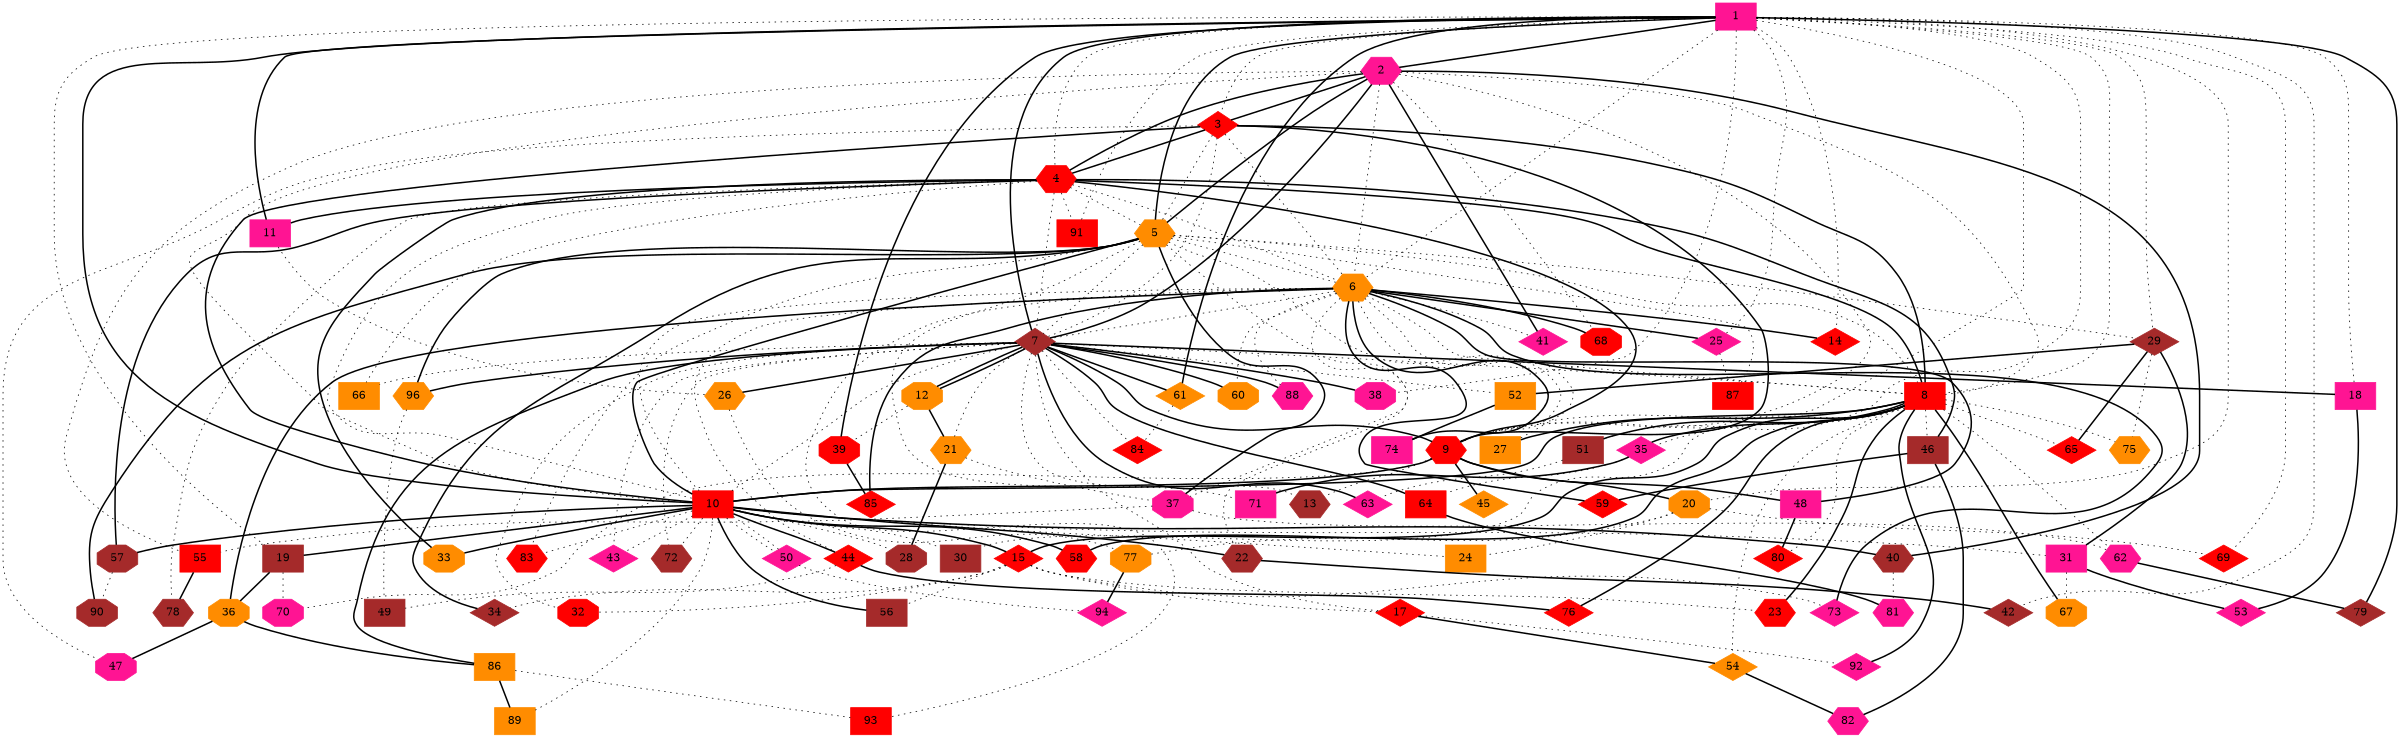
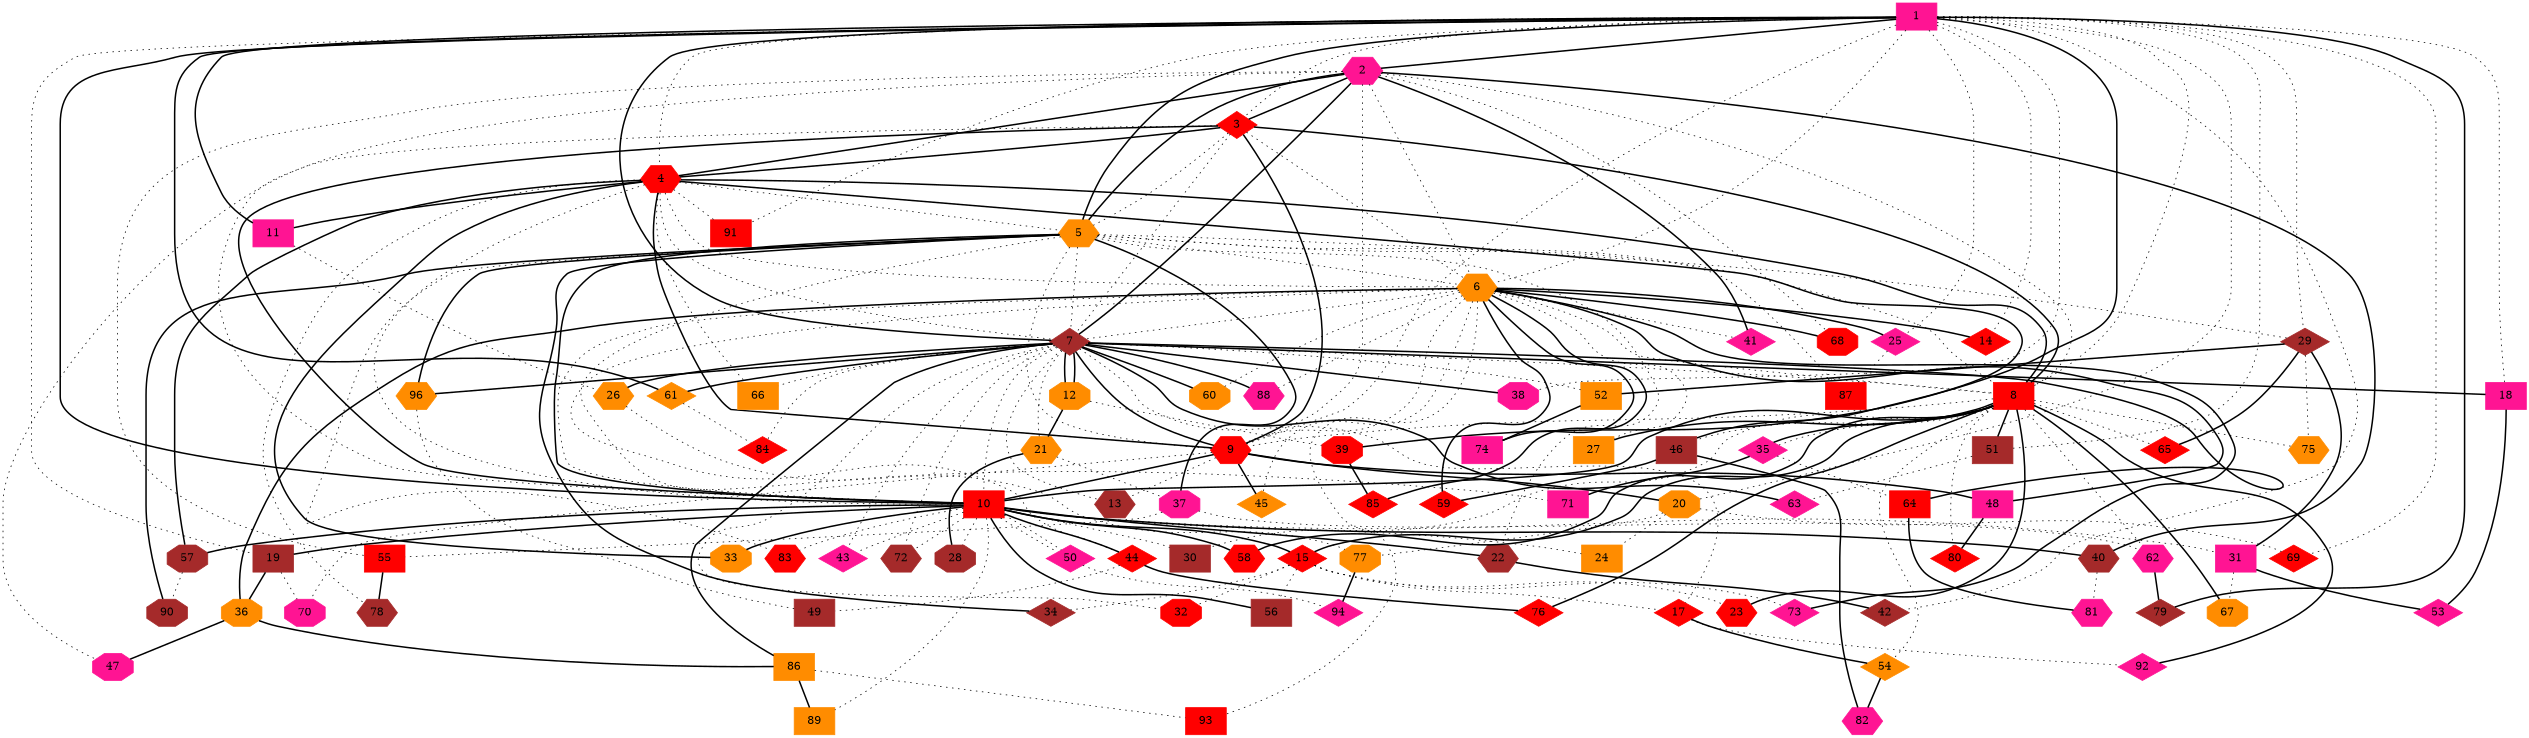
(1360, 369) -> (1408, 418)
